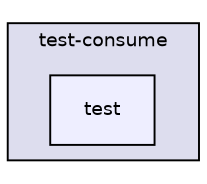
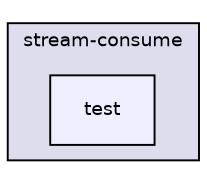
(103, 42) -> (103, 42)
